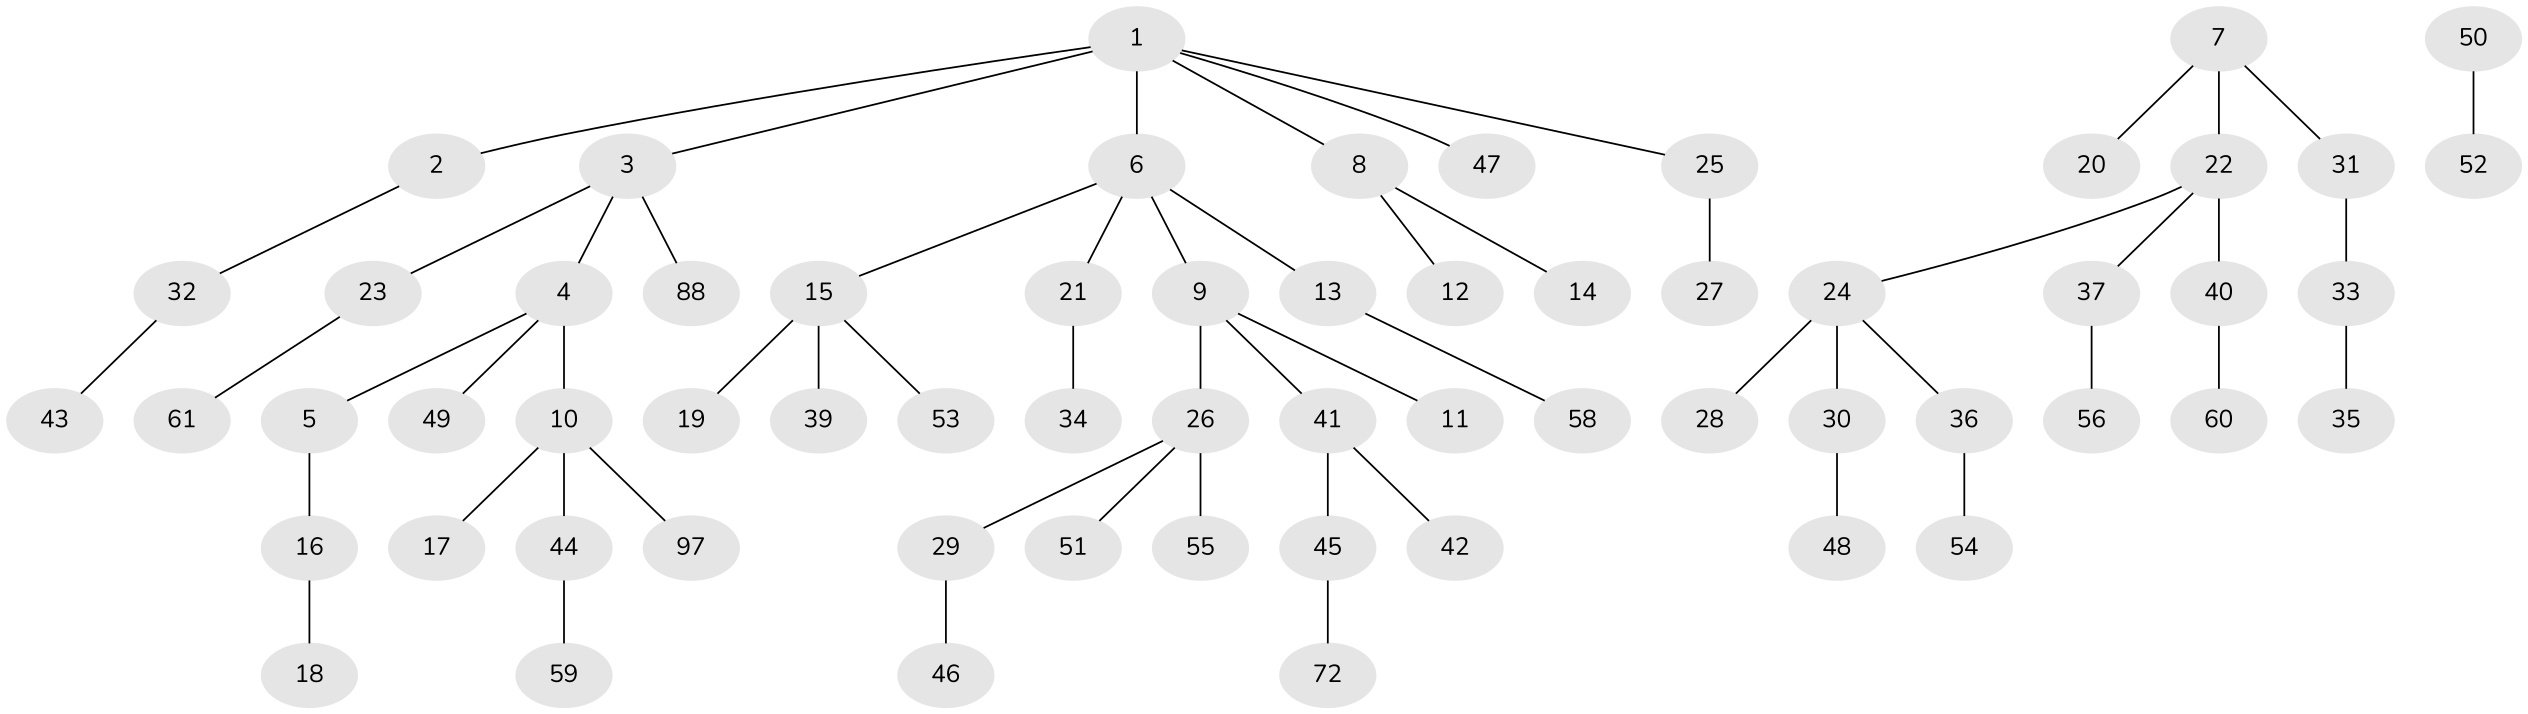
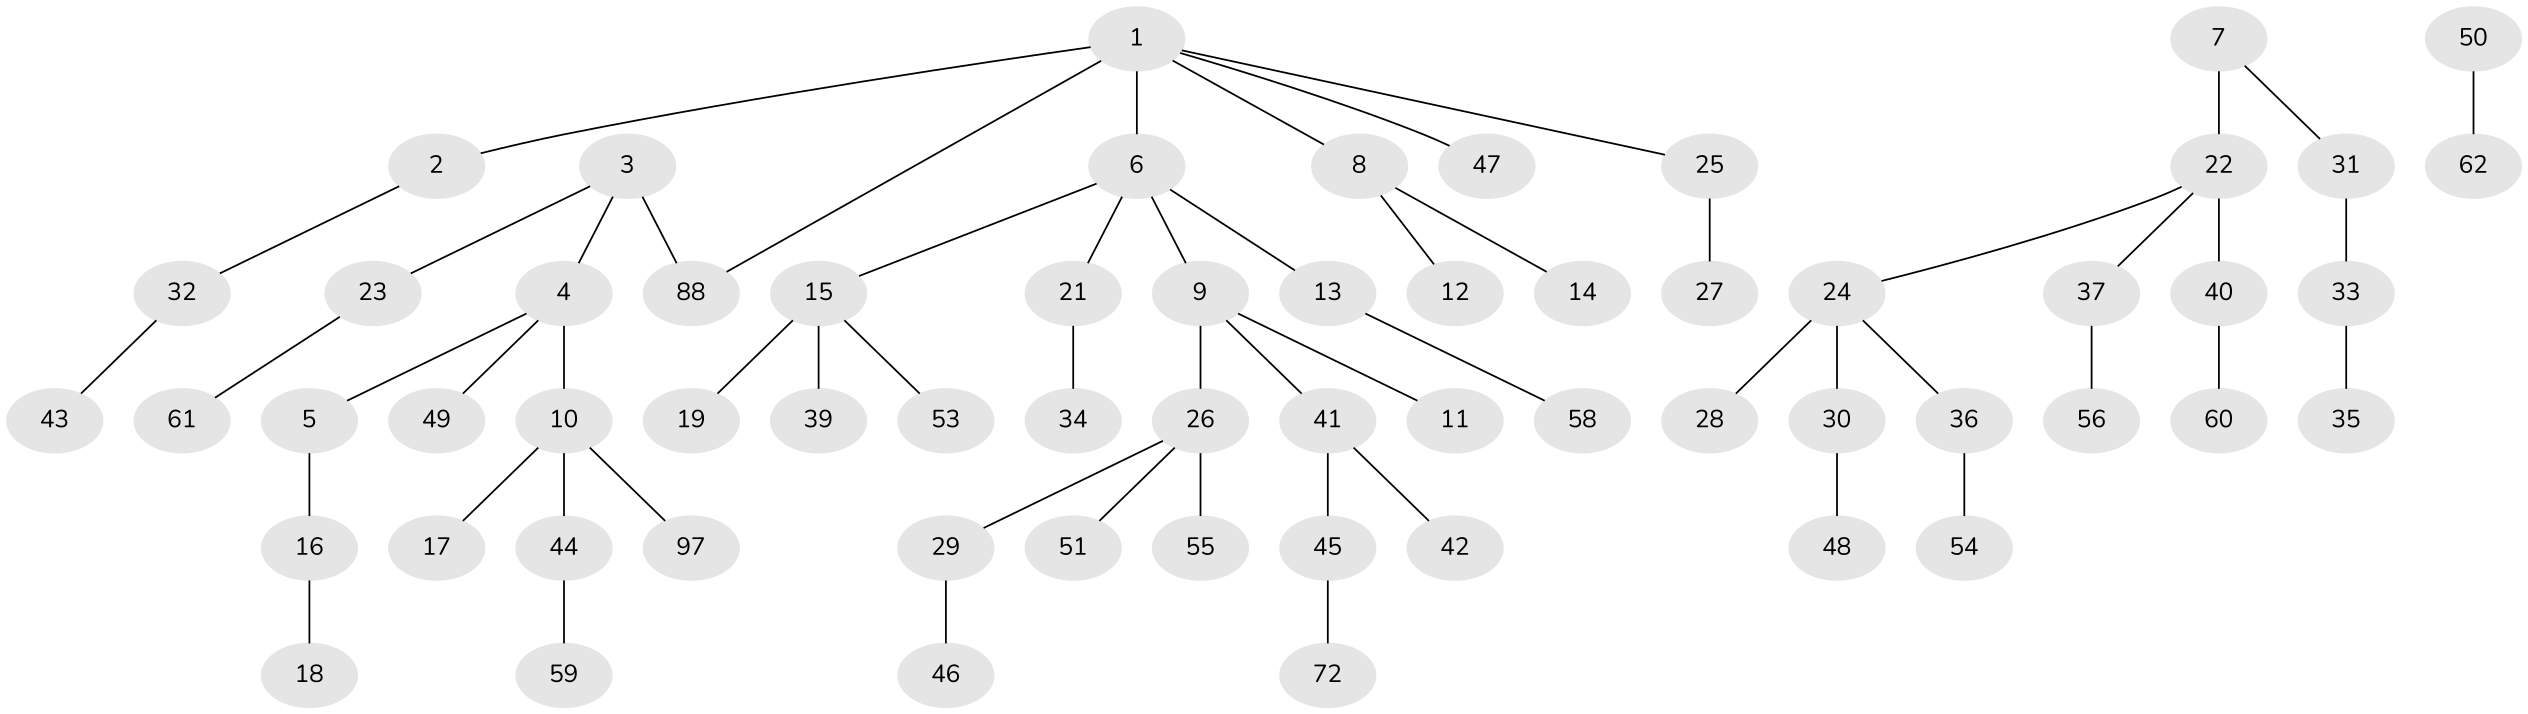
(882, 103) -> (914, 166)
(2092, 166) -> none
(2474, 166) -> (2474, 166)
